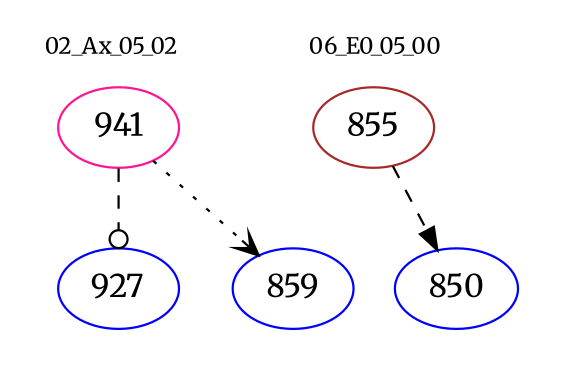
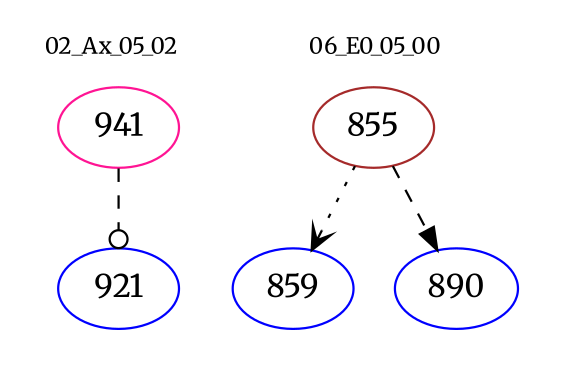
(182, 187) -> (339, 198)
(119, 289) -> (119, 289)
(456, 289) -> (456, 289)
